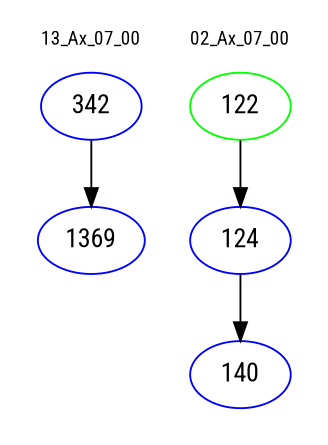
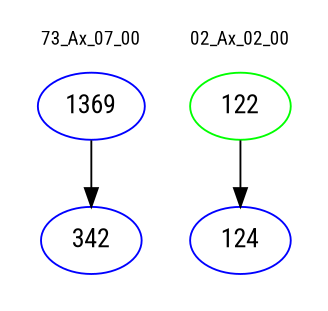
(91, 40) -> (91, 40)
(240, 40) -> (240, 40)
(91, 164) -> (91, 164)
(240, 375) -> none
